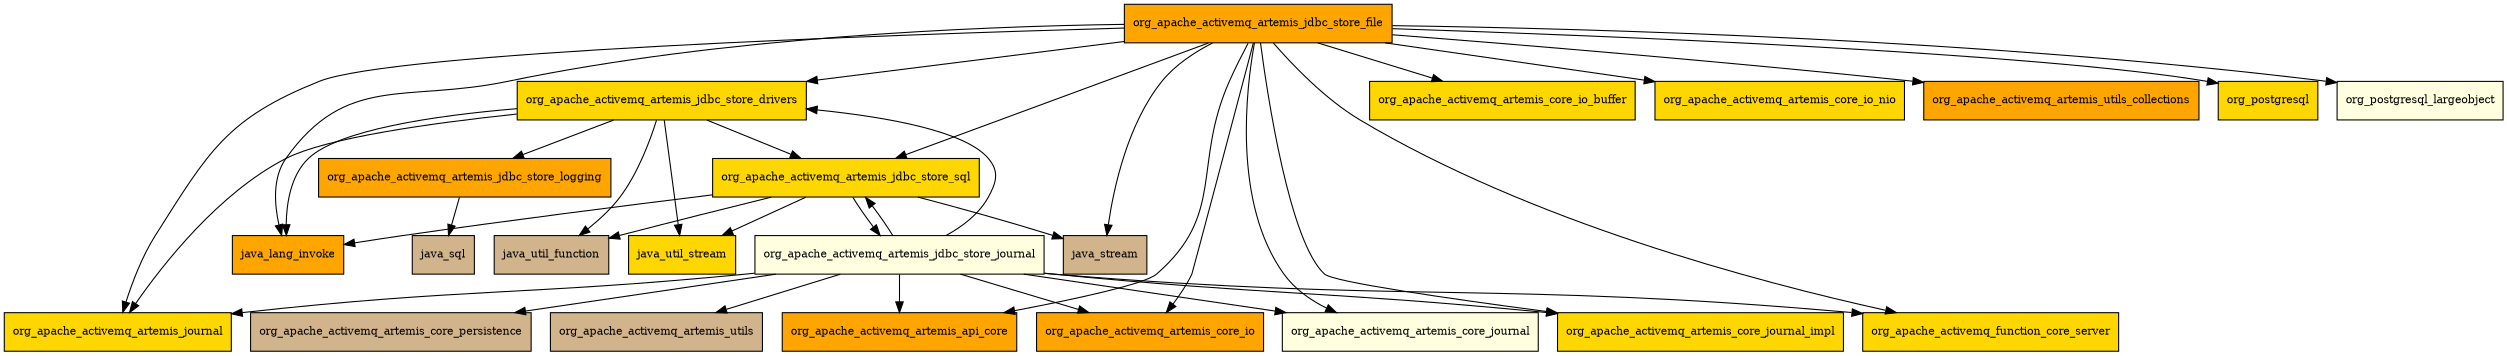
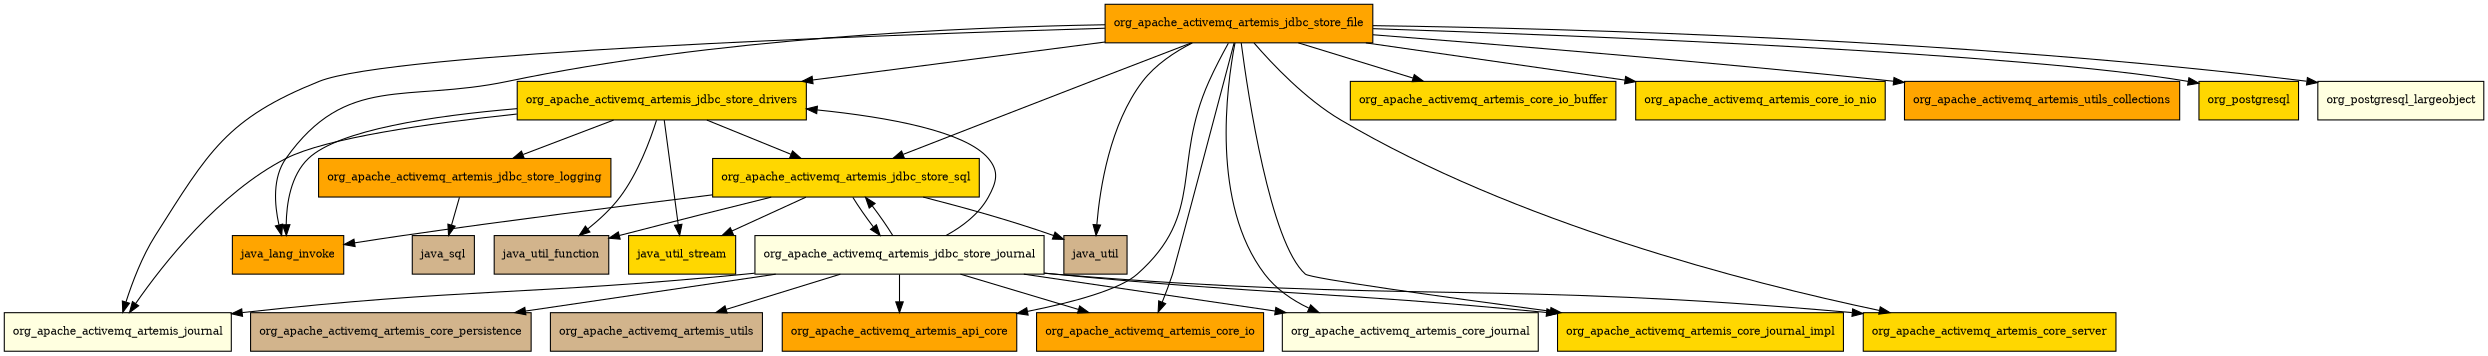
(1105, 255) -> (1095, 255)
(118, 332) -> (118, 332)
(1991, 332) -> (1990, 332)
